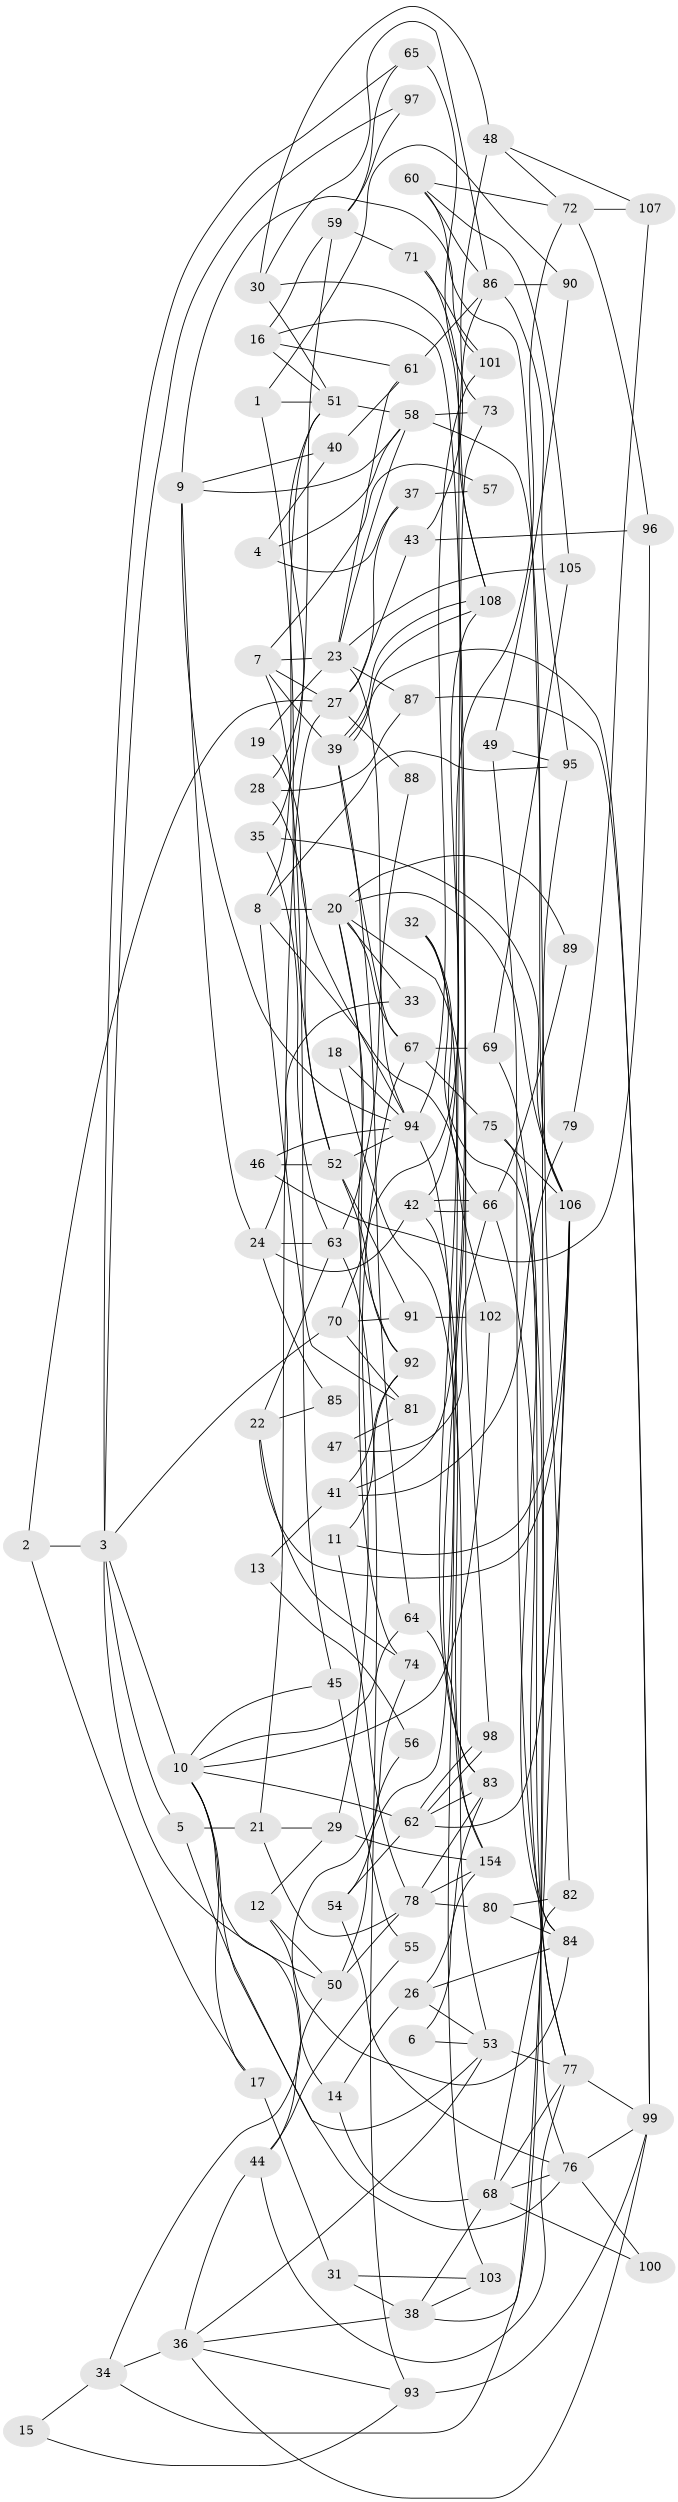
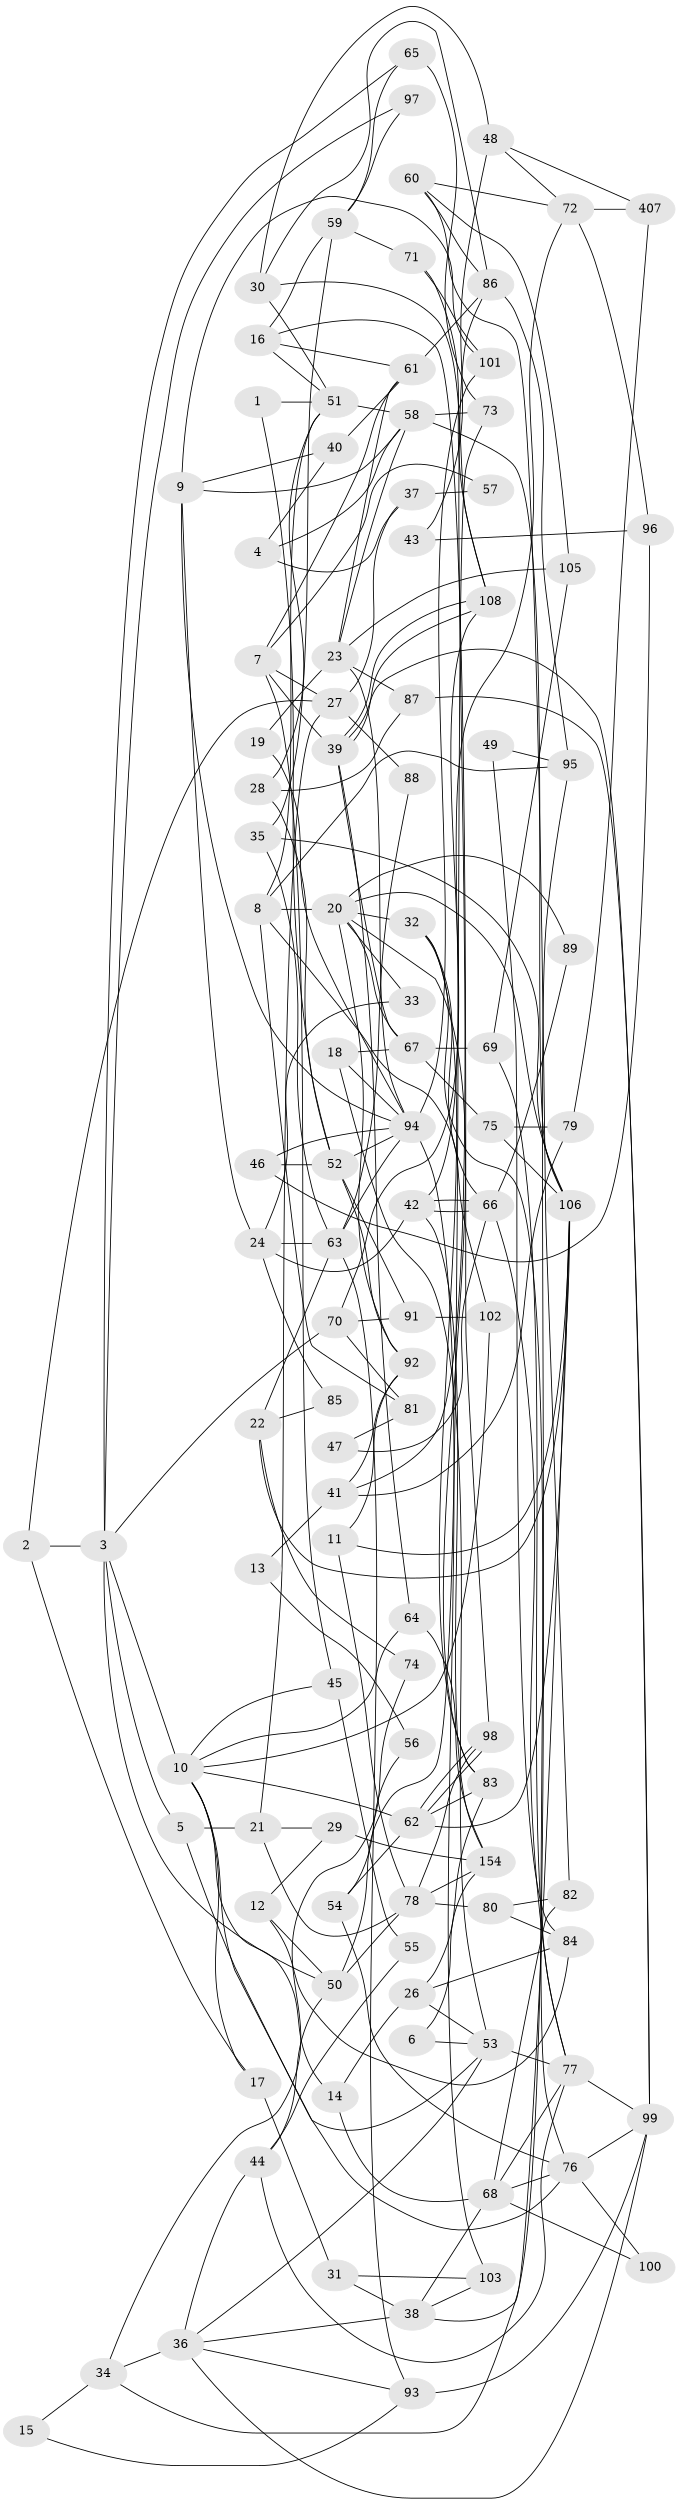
(650, 209) -> (650, 209)
(571, 285) -> none
(378, 628) -> none
(297, 659) -> (330, 529)
none -> (367, 1188)
(360, 1291) -> (374, 916)
(527, 1555) -> (531, 1127)
(367, 1588) -> (374, 1051)
(454, 1838) -> (444, 1820)
